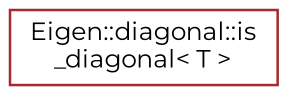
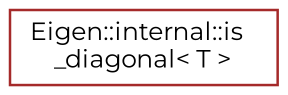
(144, 48) -> (144, 48)
